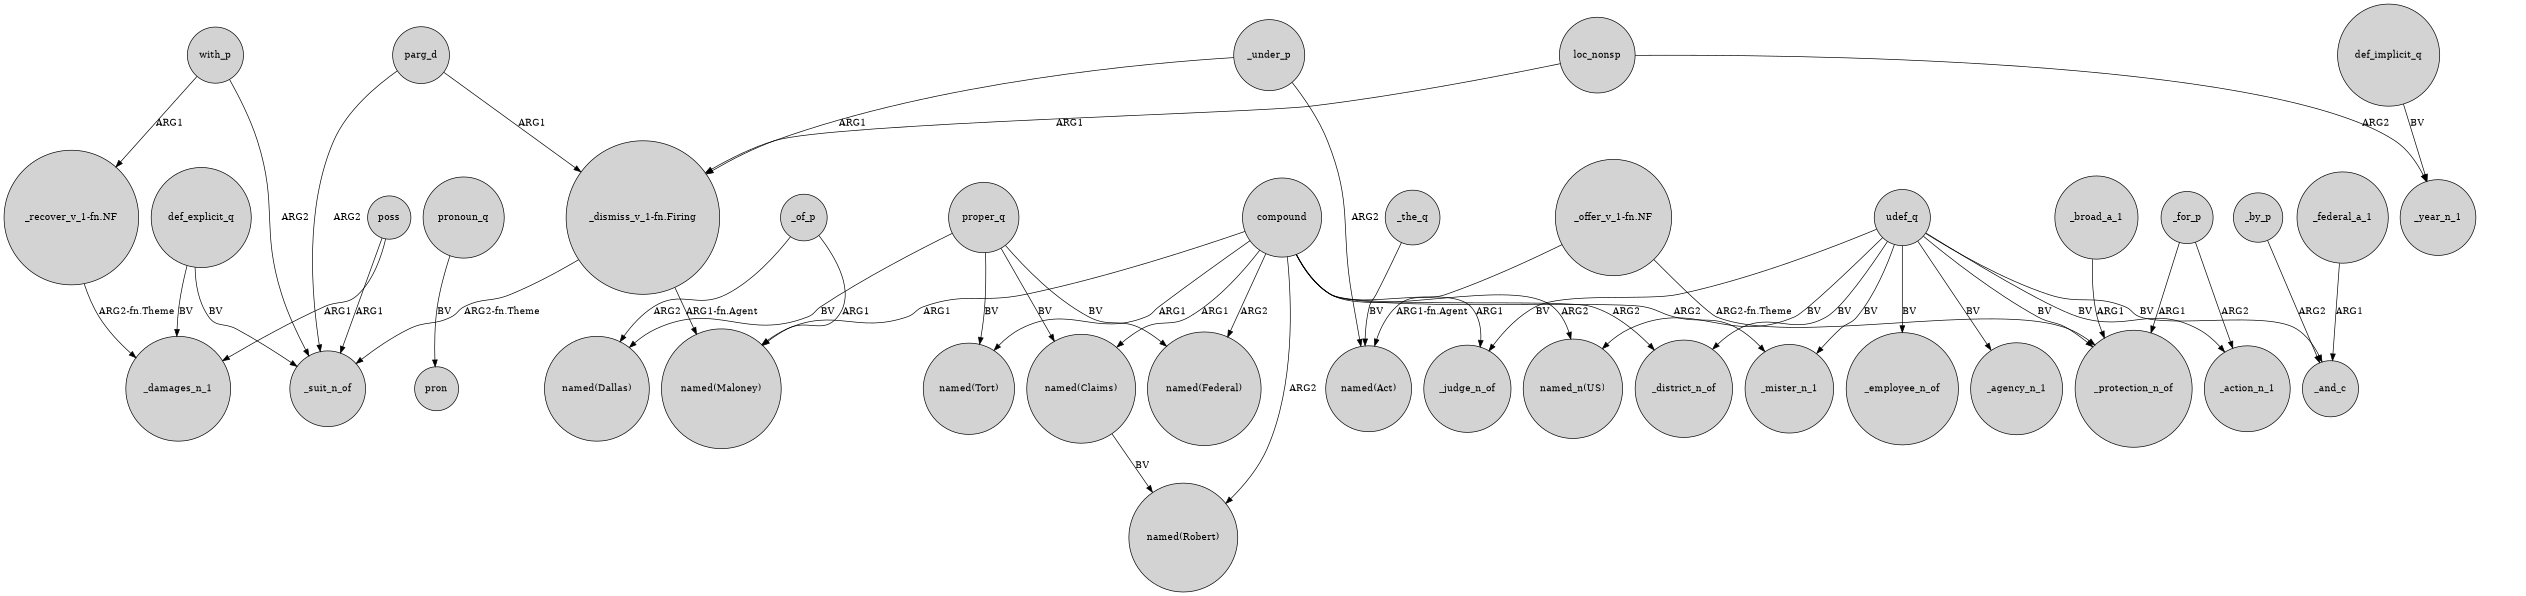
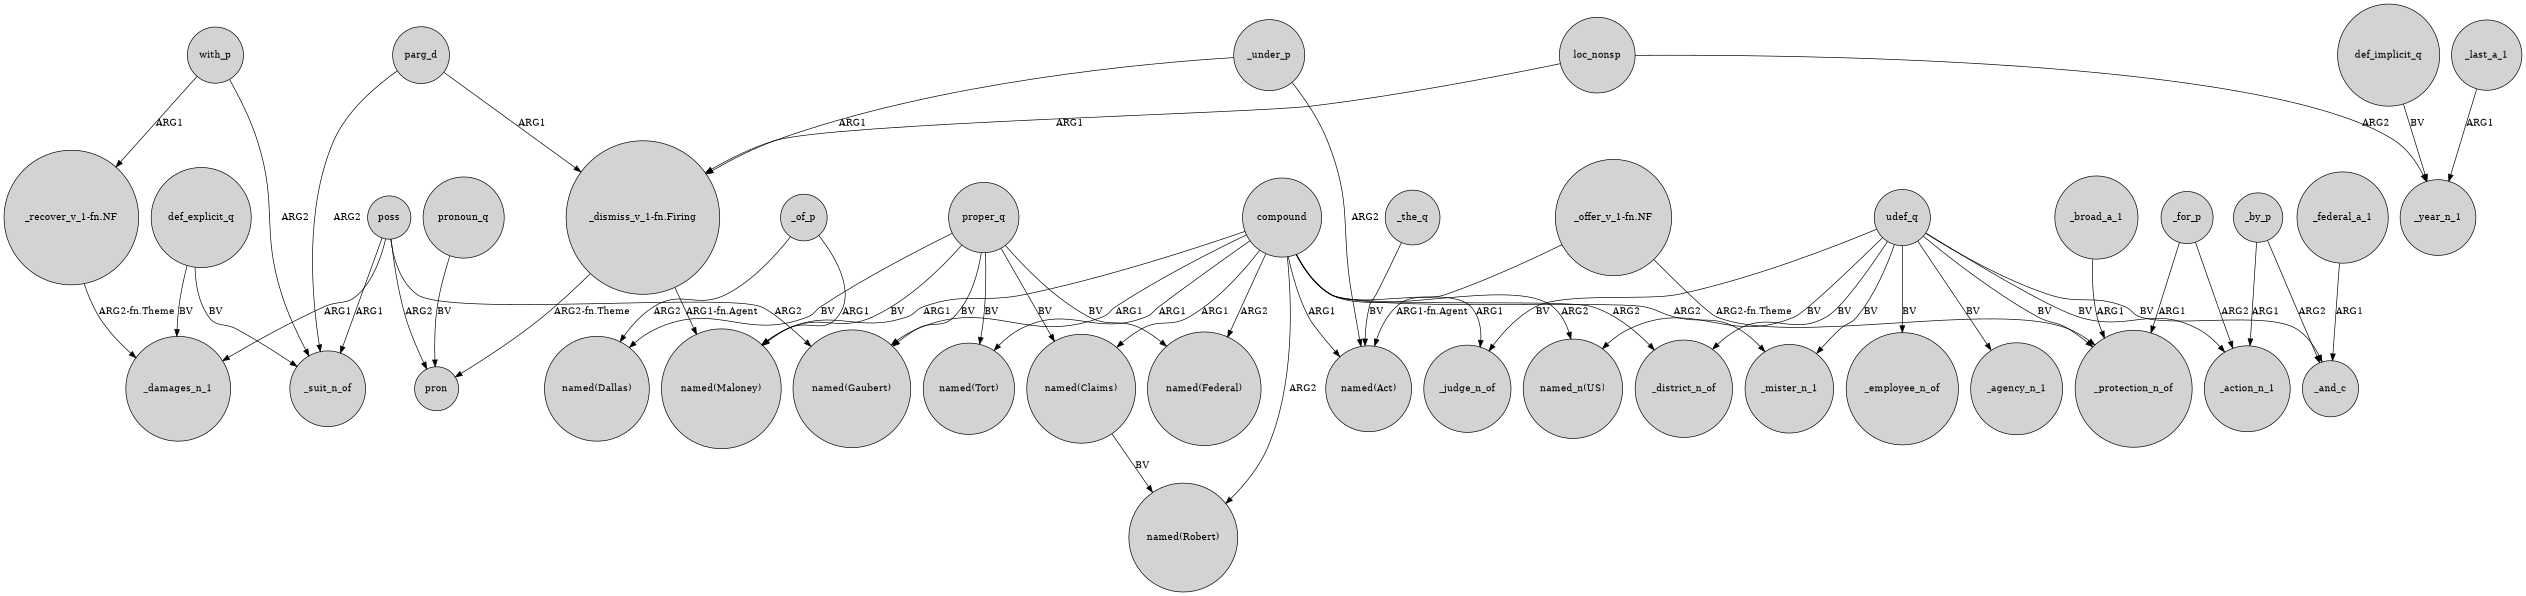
none -> (2487, 55)
none -> (2254, 290)
none -> (402, 302)
(468, 305) -> (529, 328)
none -> (1304, 308)
none -> (875, 316)
none -> (852, 389)
